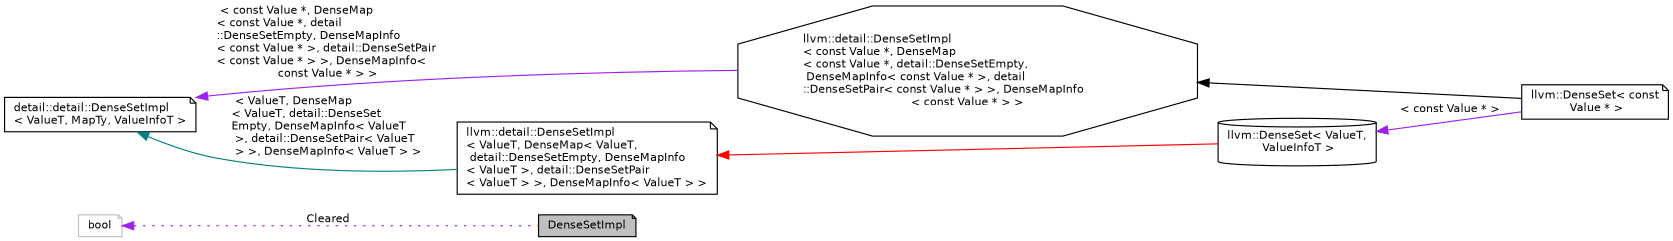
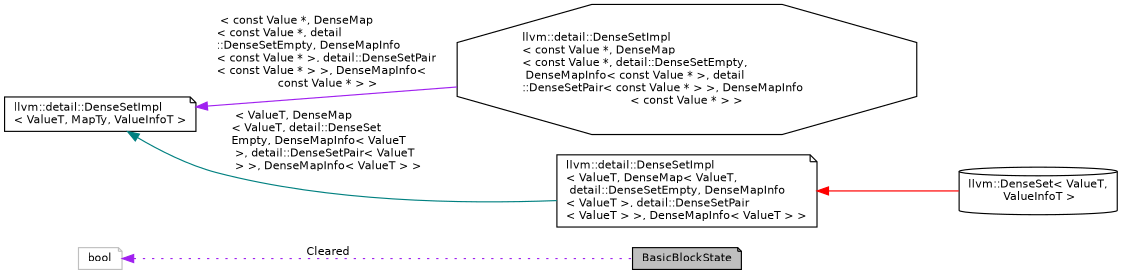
(1595, 102) -> none
(100, 115) -> (100, 114)
(587, 226) -> (687, 259)
